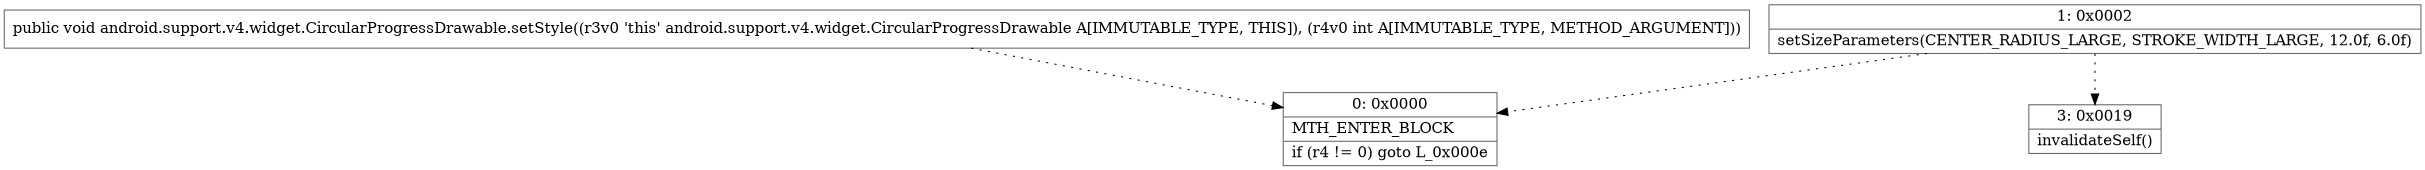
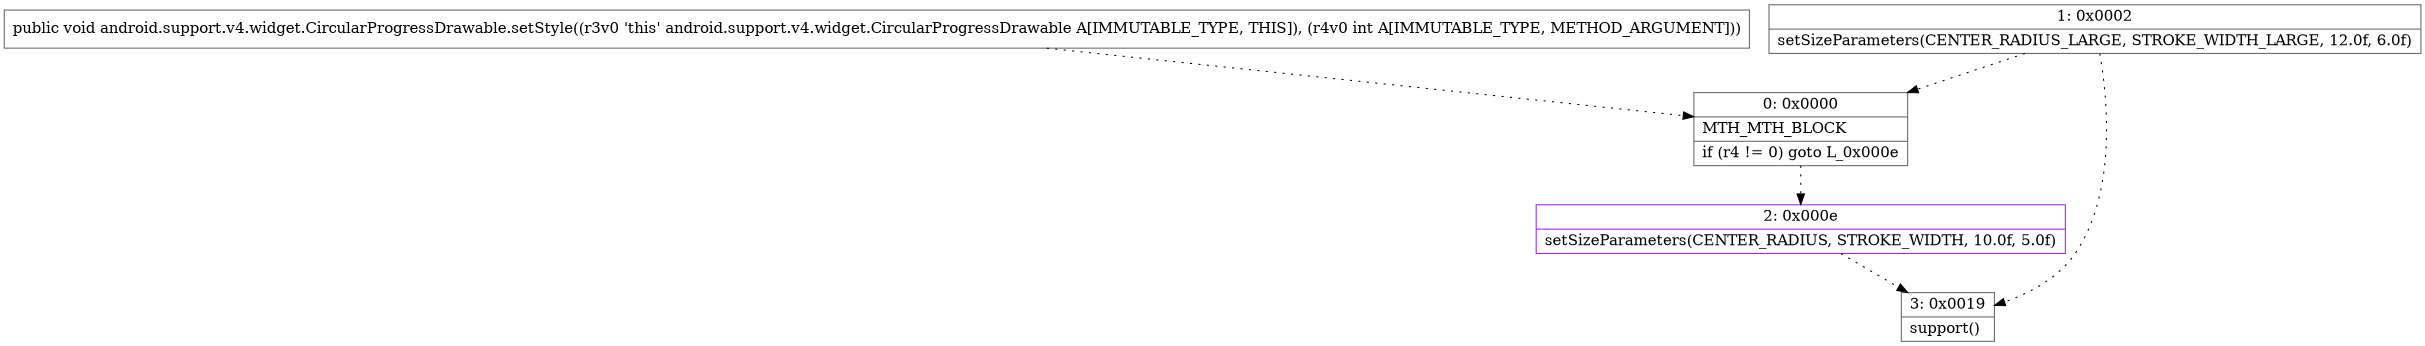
(1373, 129) -> (1774, 129)
(2095, 141) -> (1945, 329)
none -> (1801, 229)
